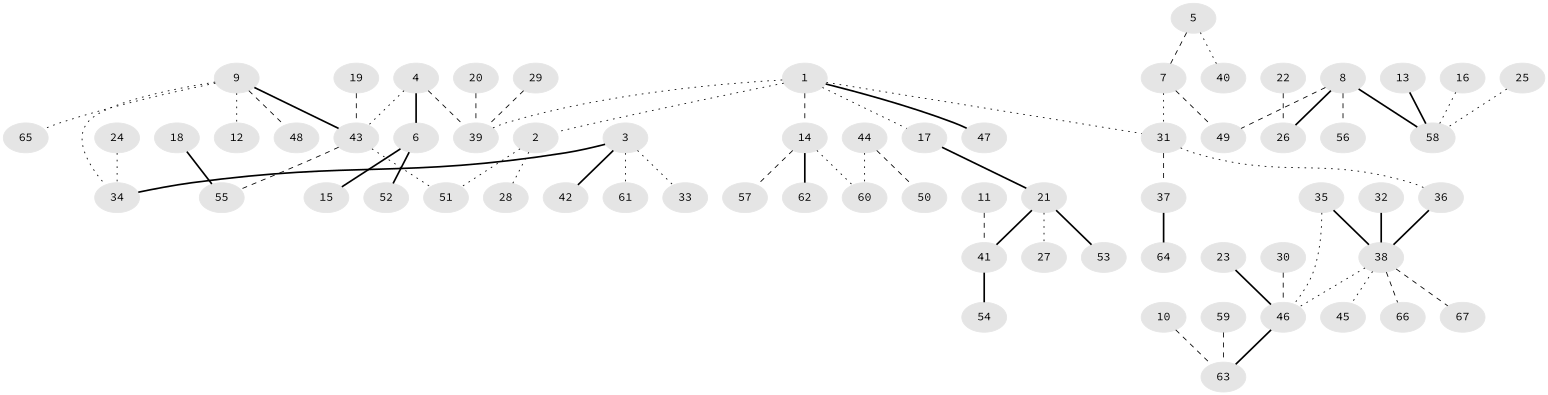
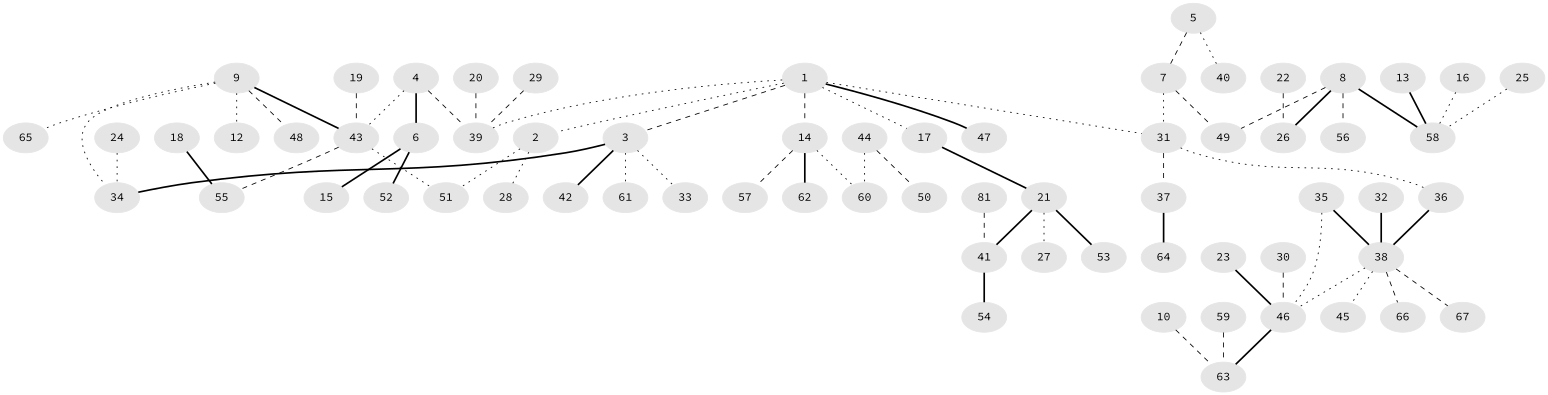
none -> (715, 108)
(984, 198) -> (984, 198)
